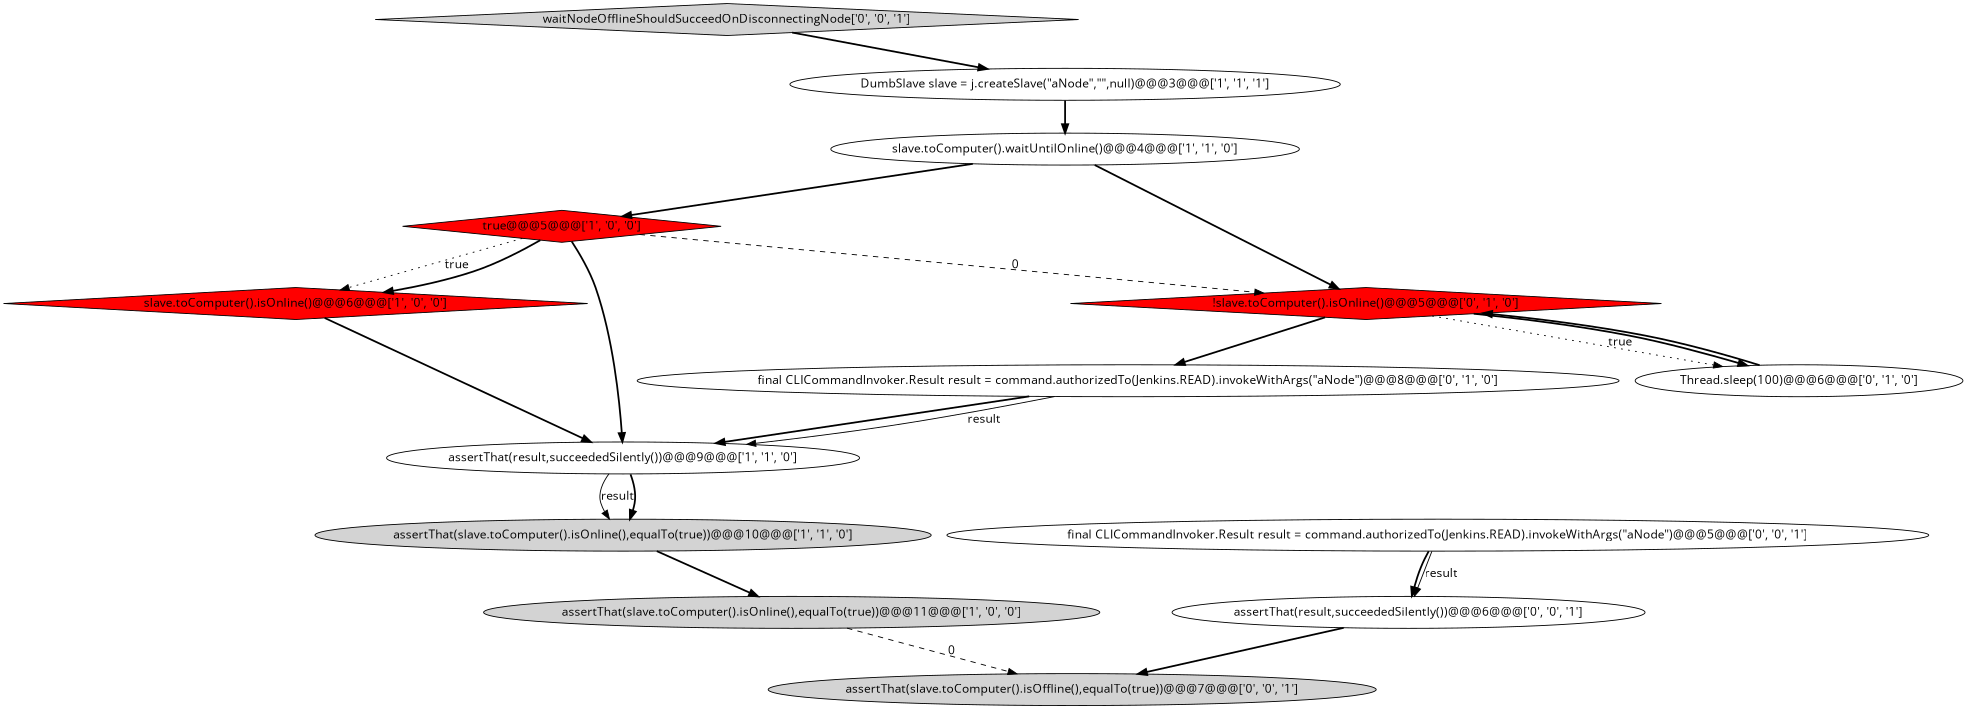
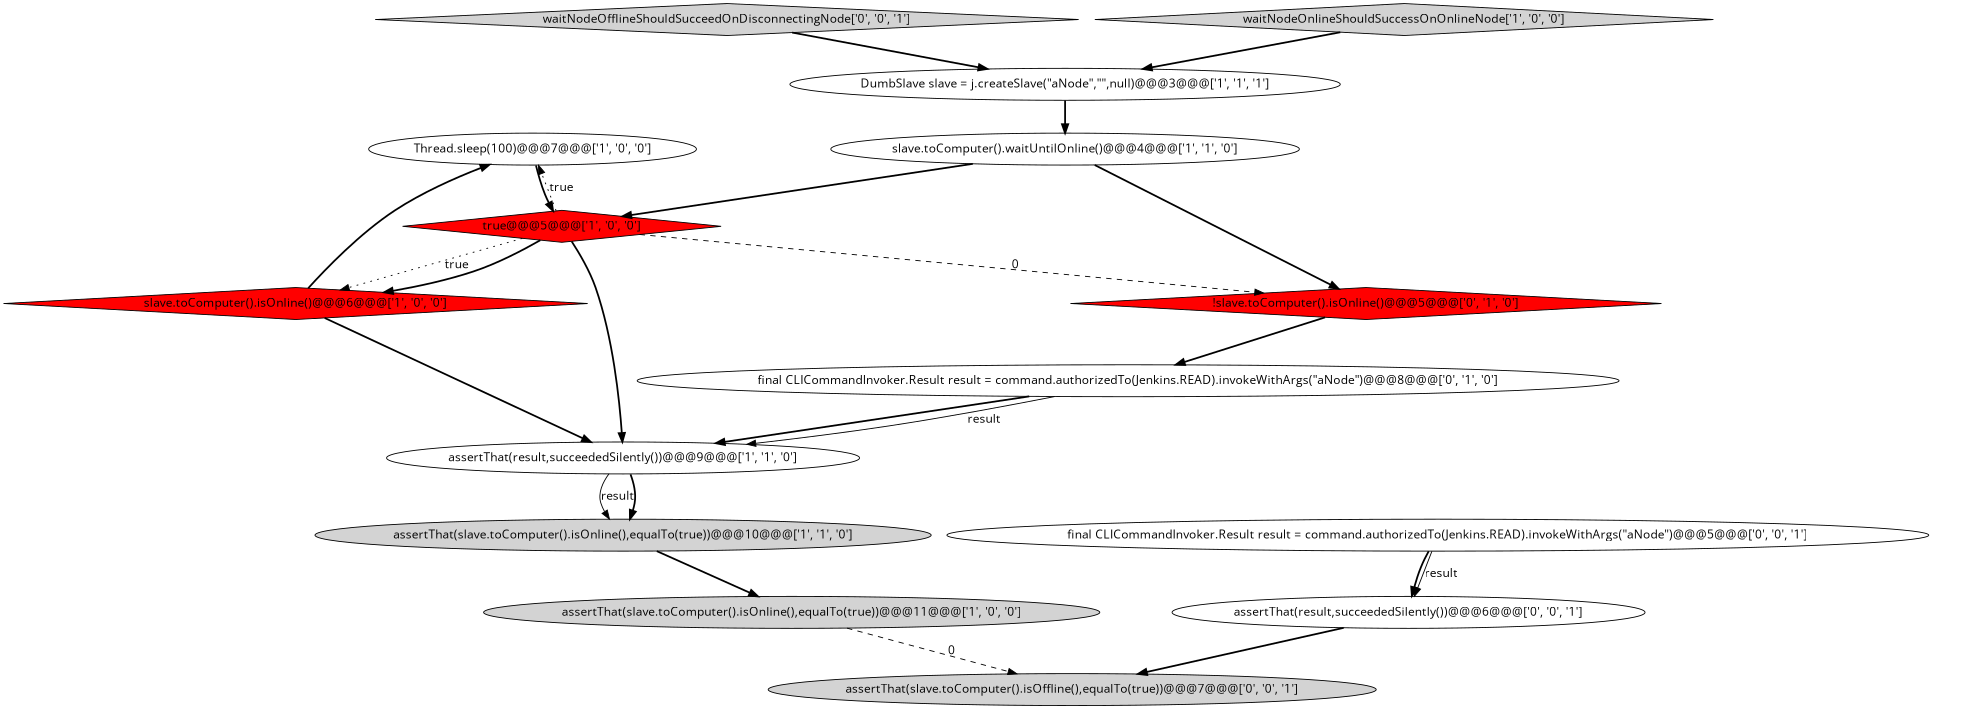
none -> (1404, 20)
none -> (533, 149)
(1799, 381) -> none
